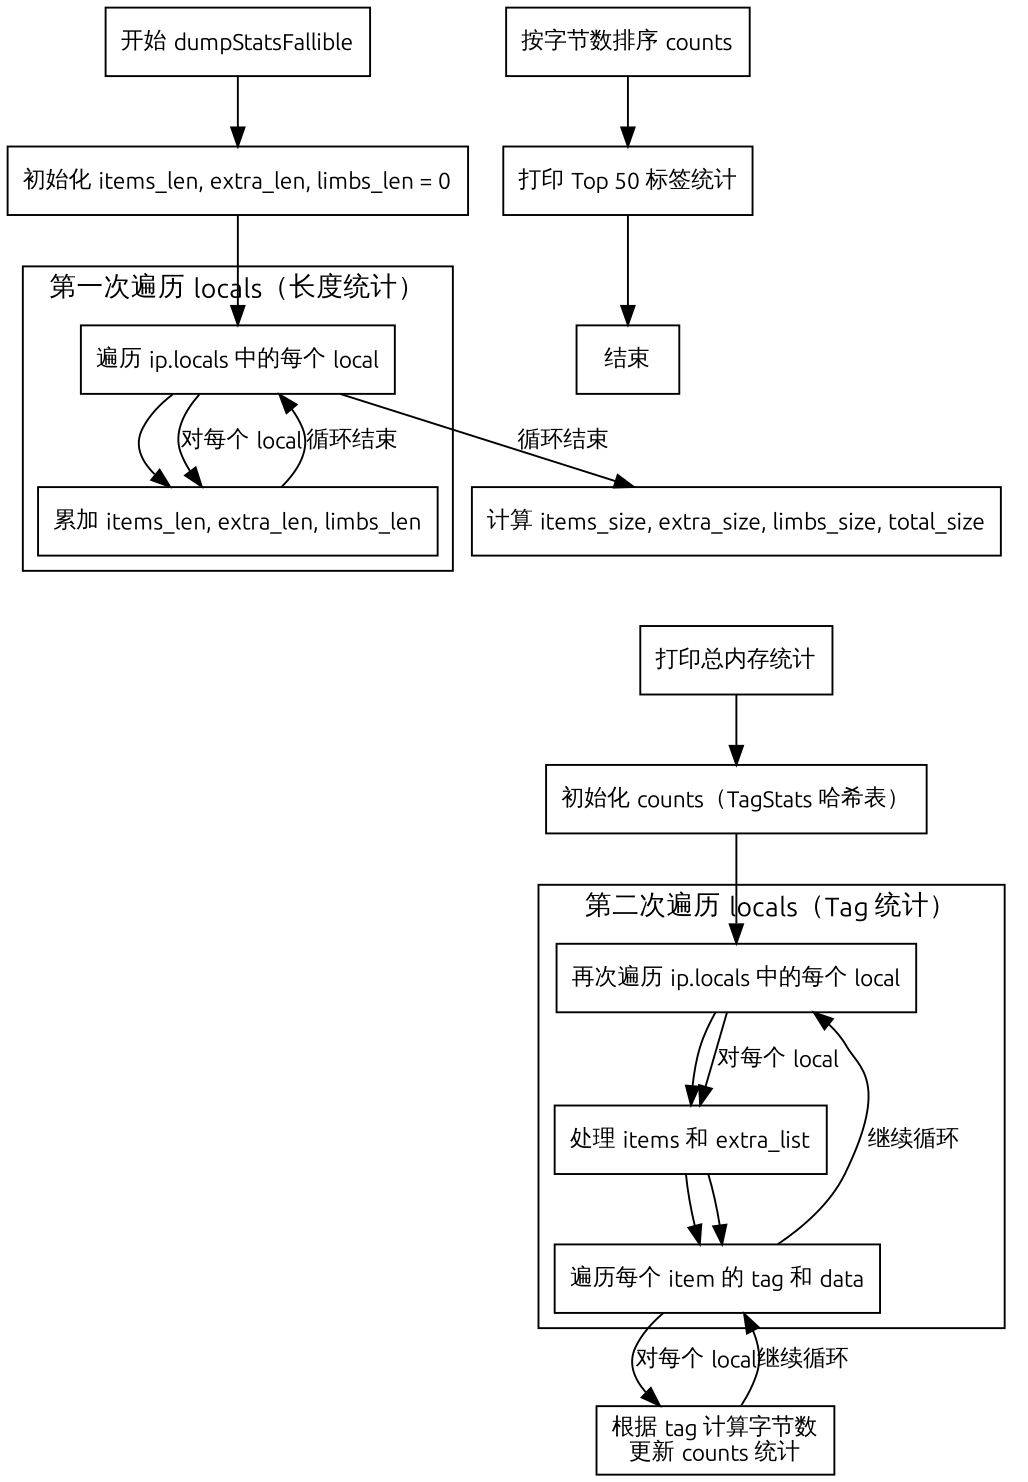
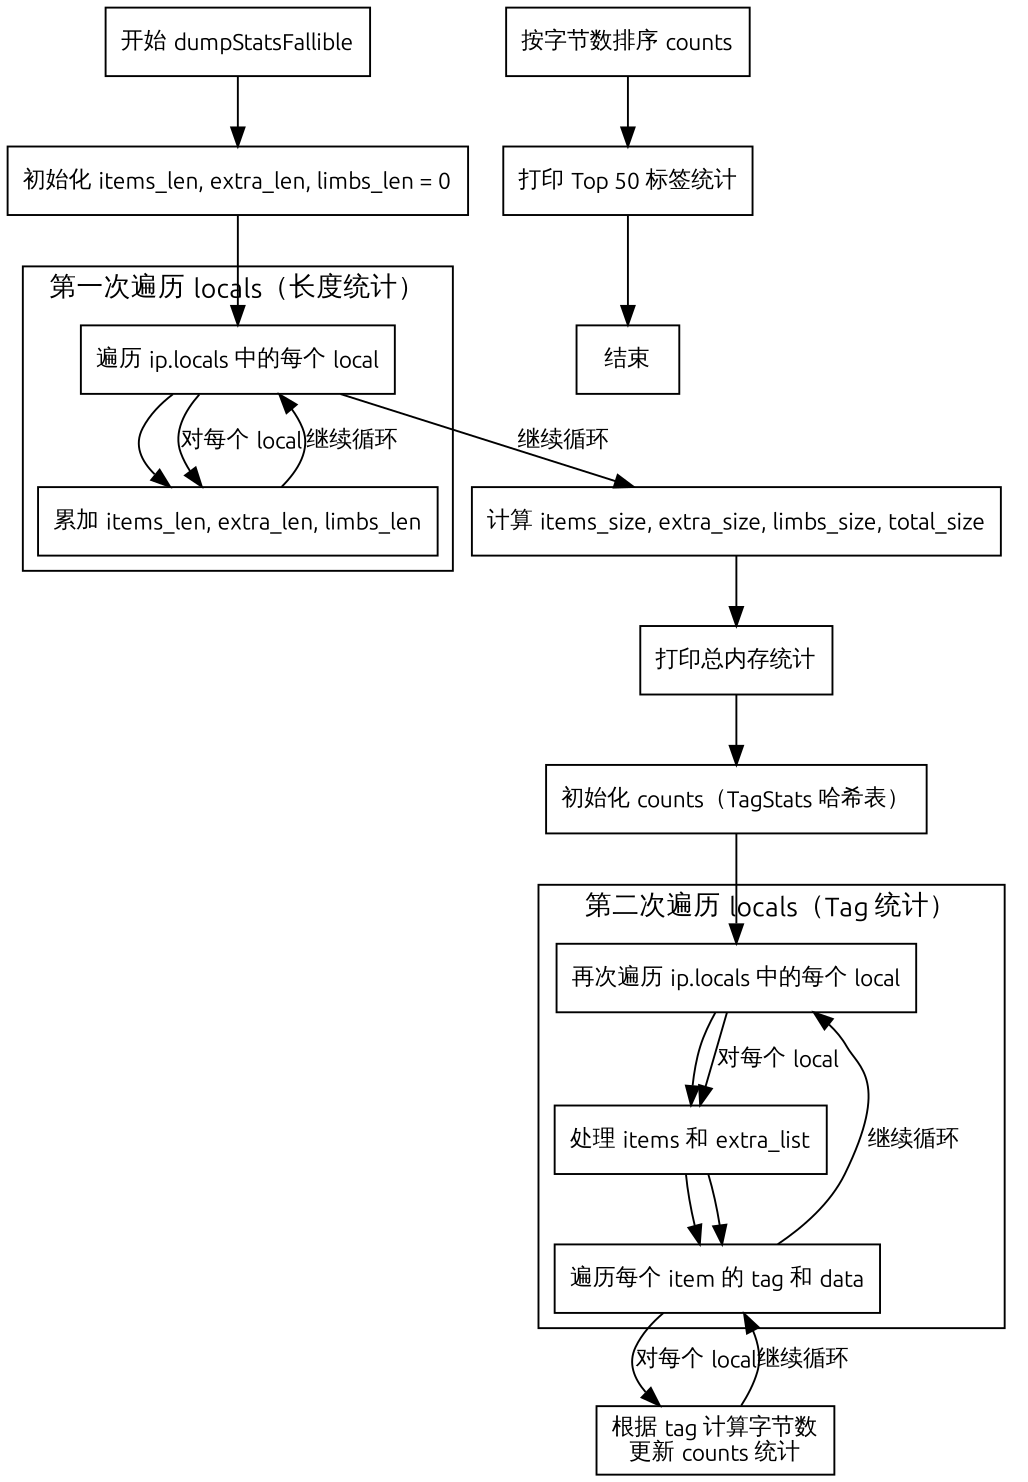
(353, 440) -> (353, 440)
(564, 440) -> (564, 440)
none -> (736, 581)
